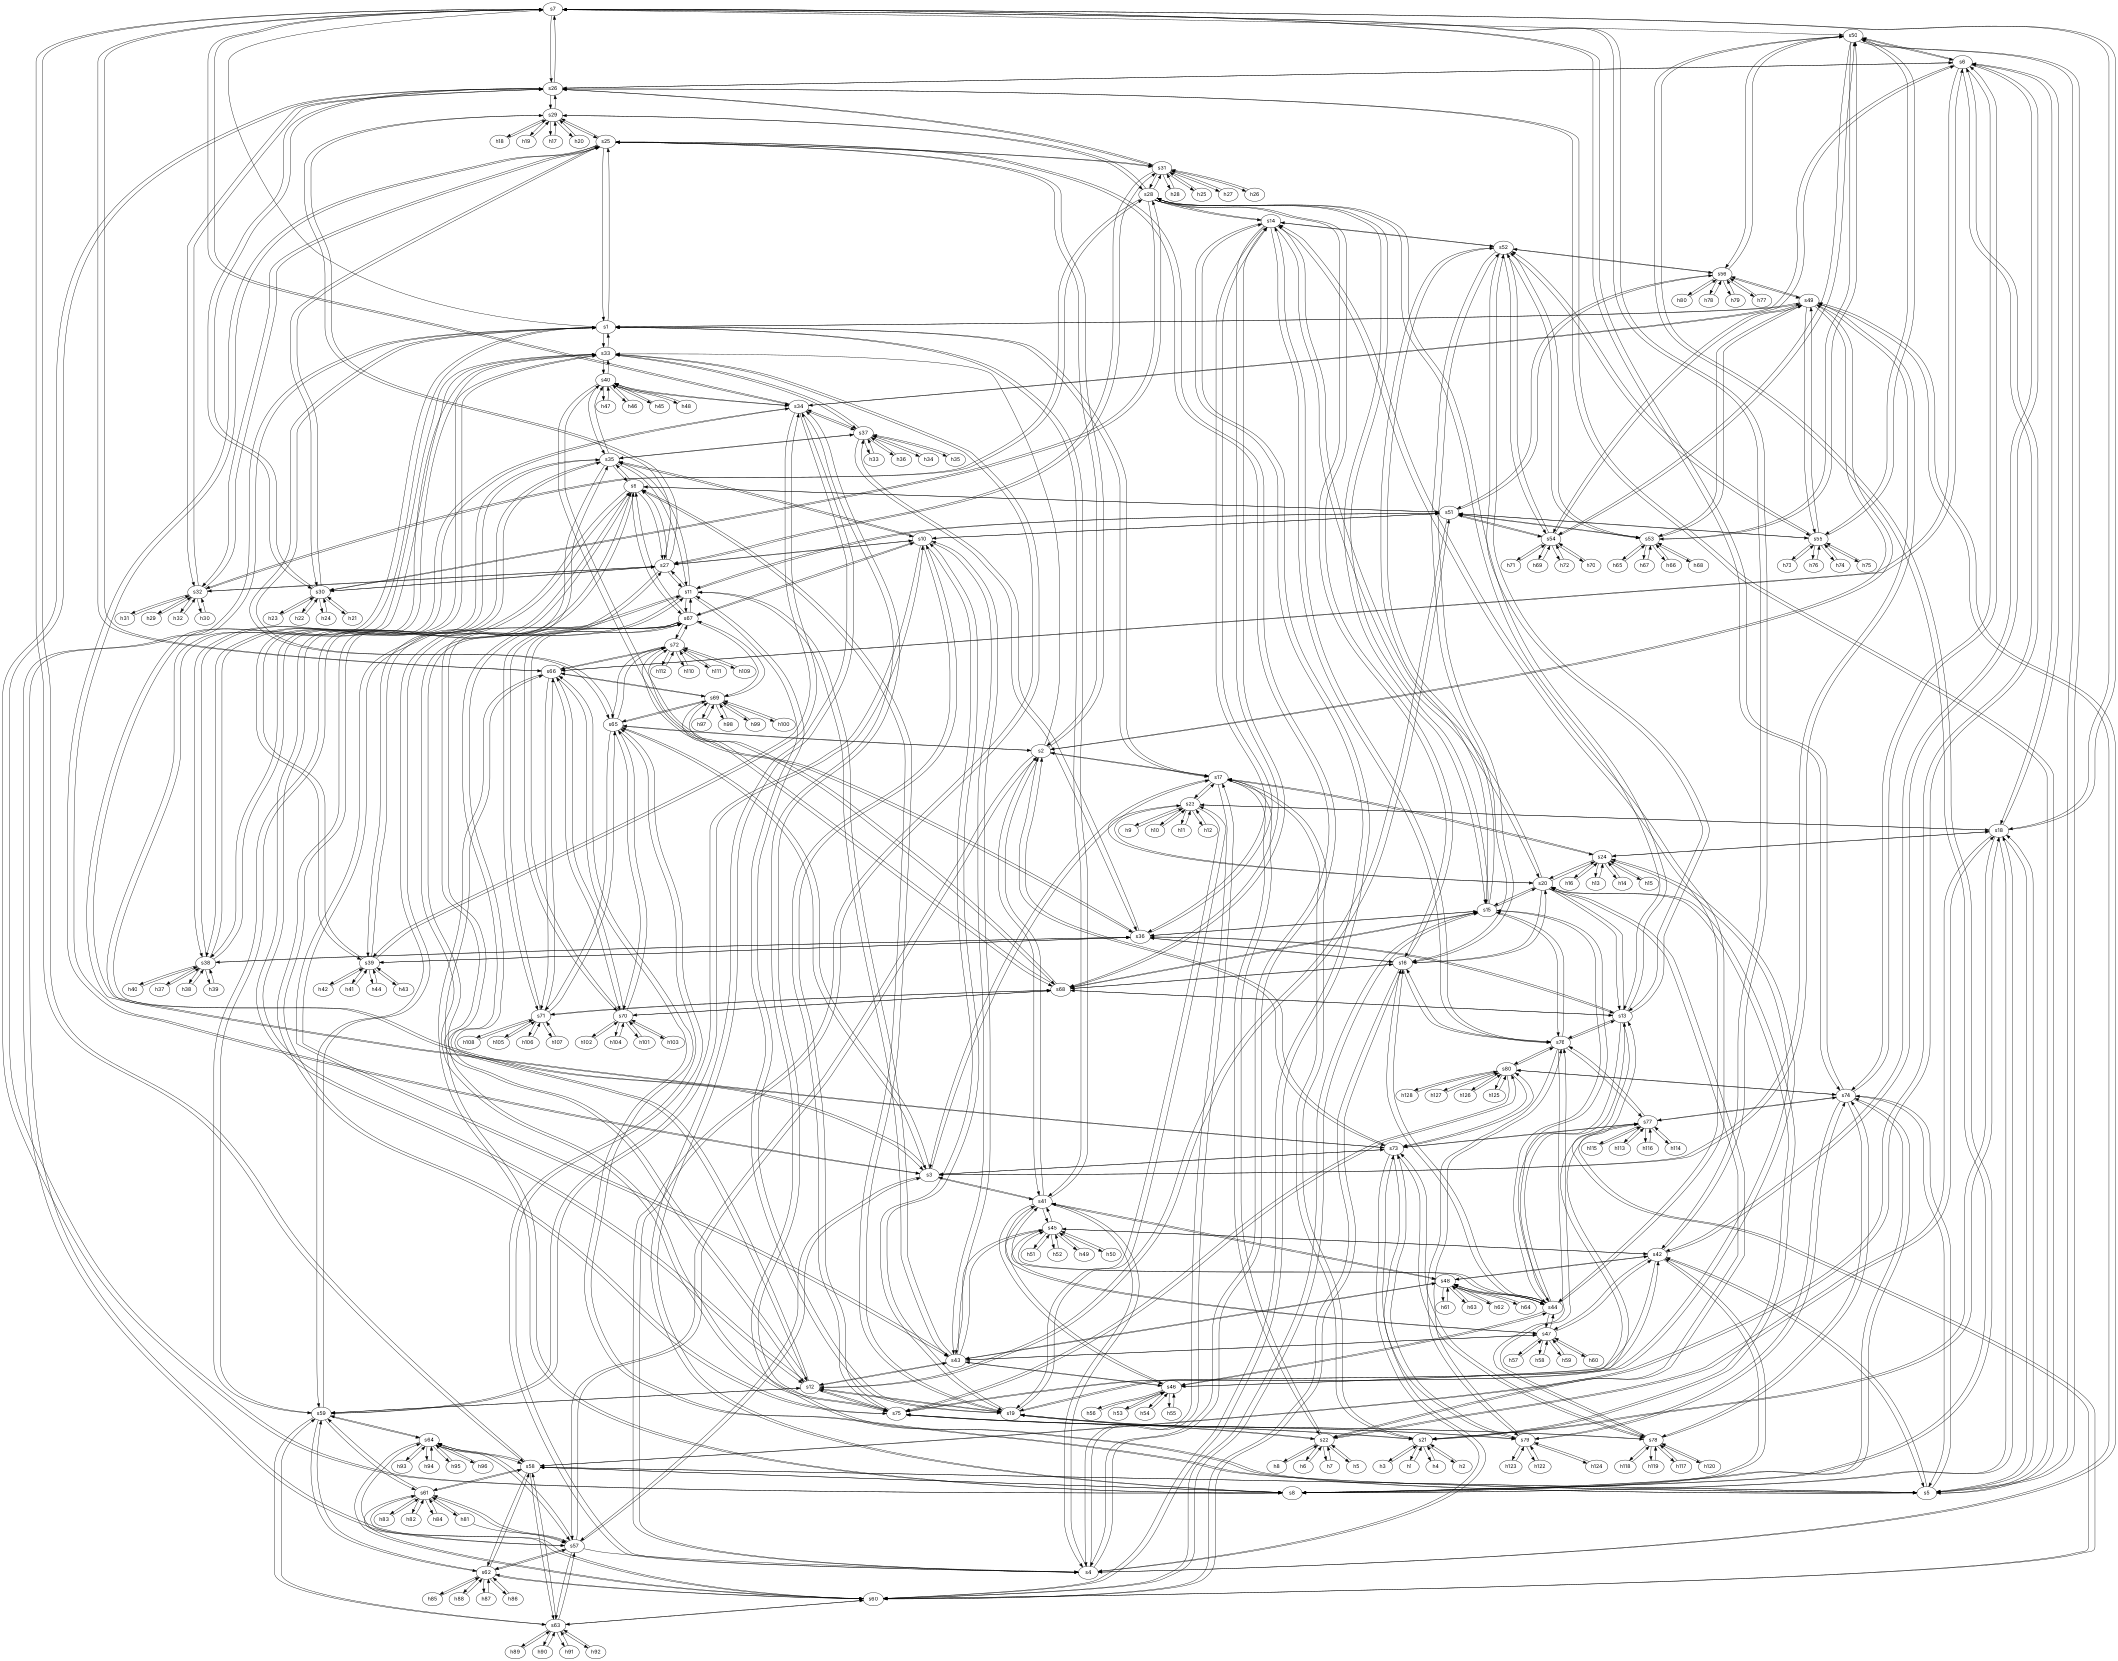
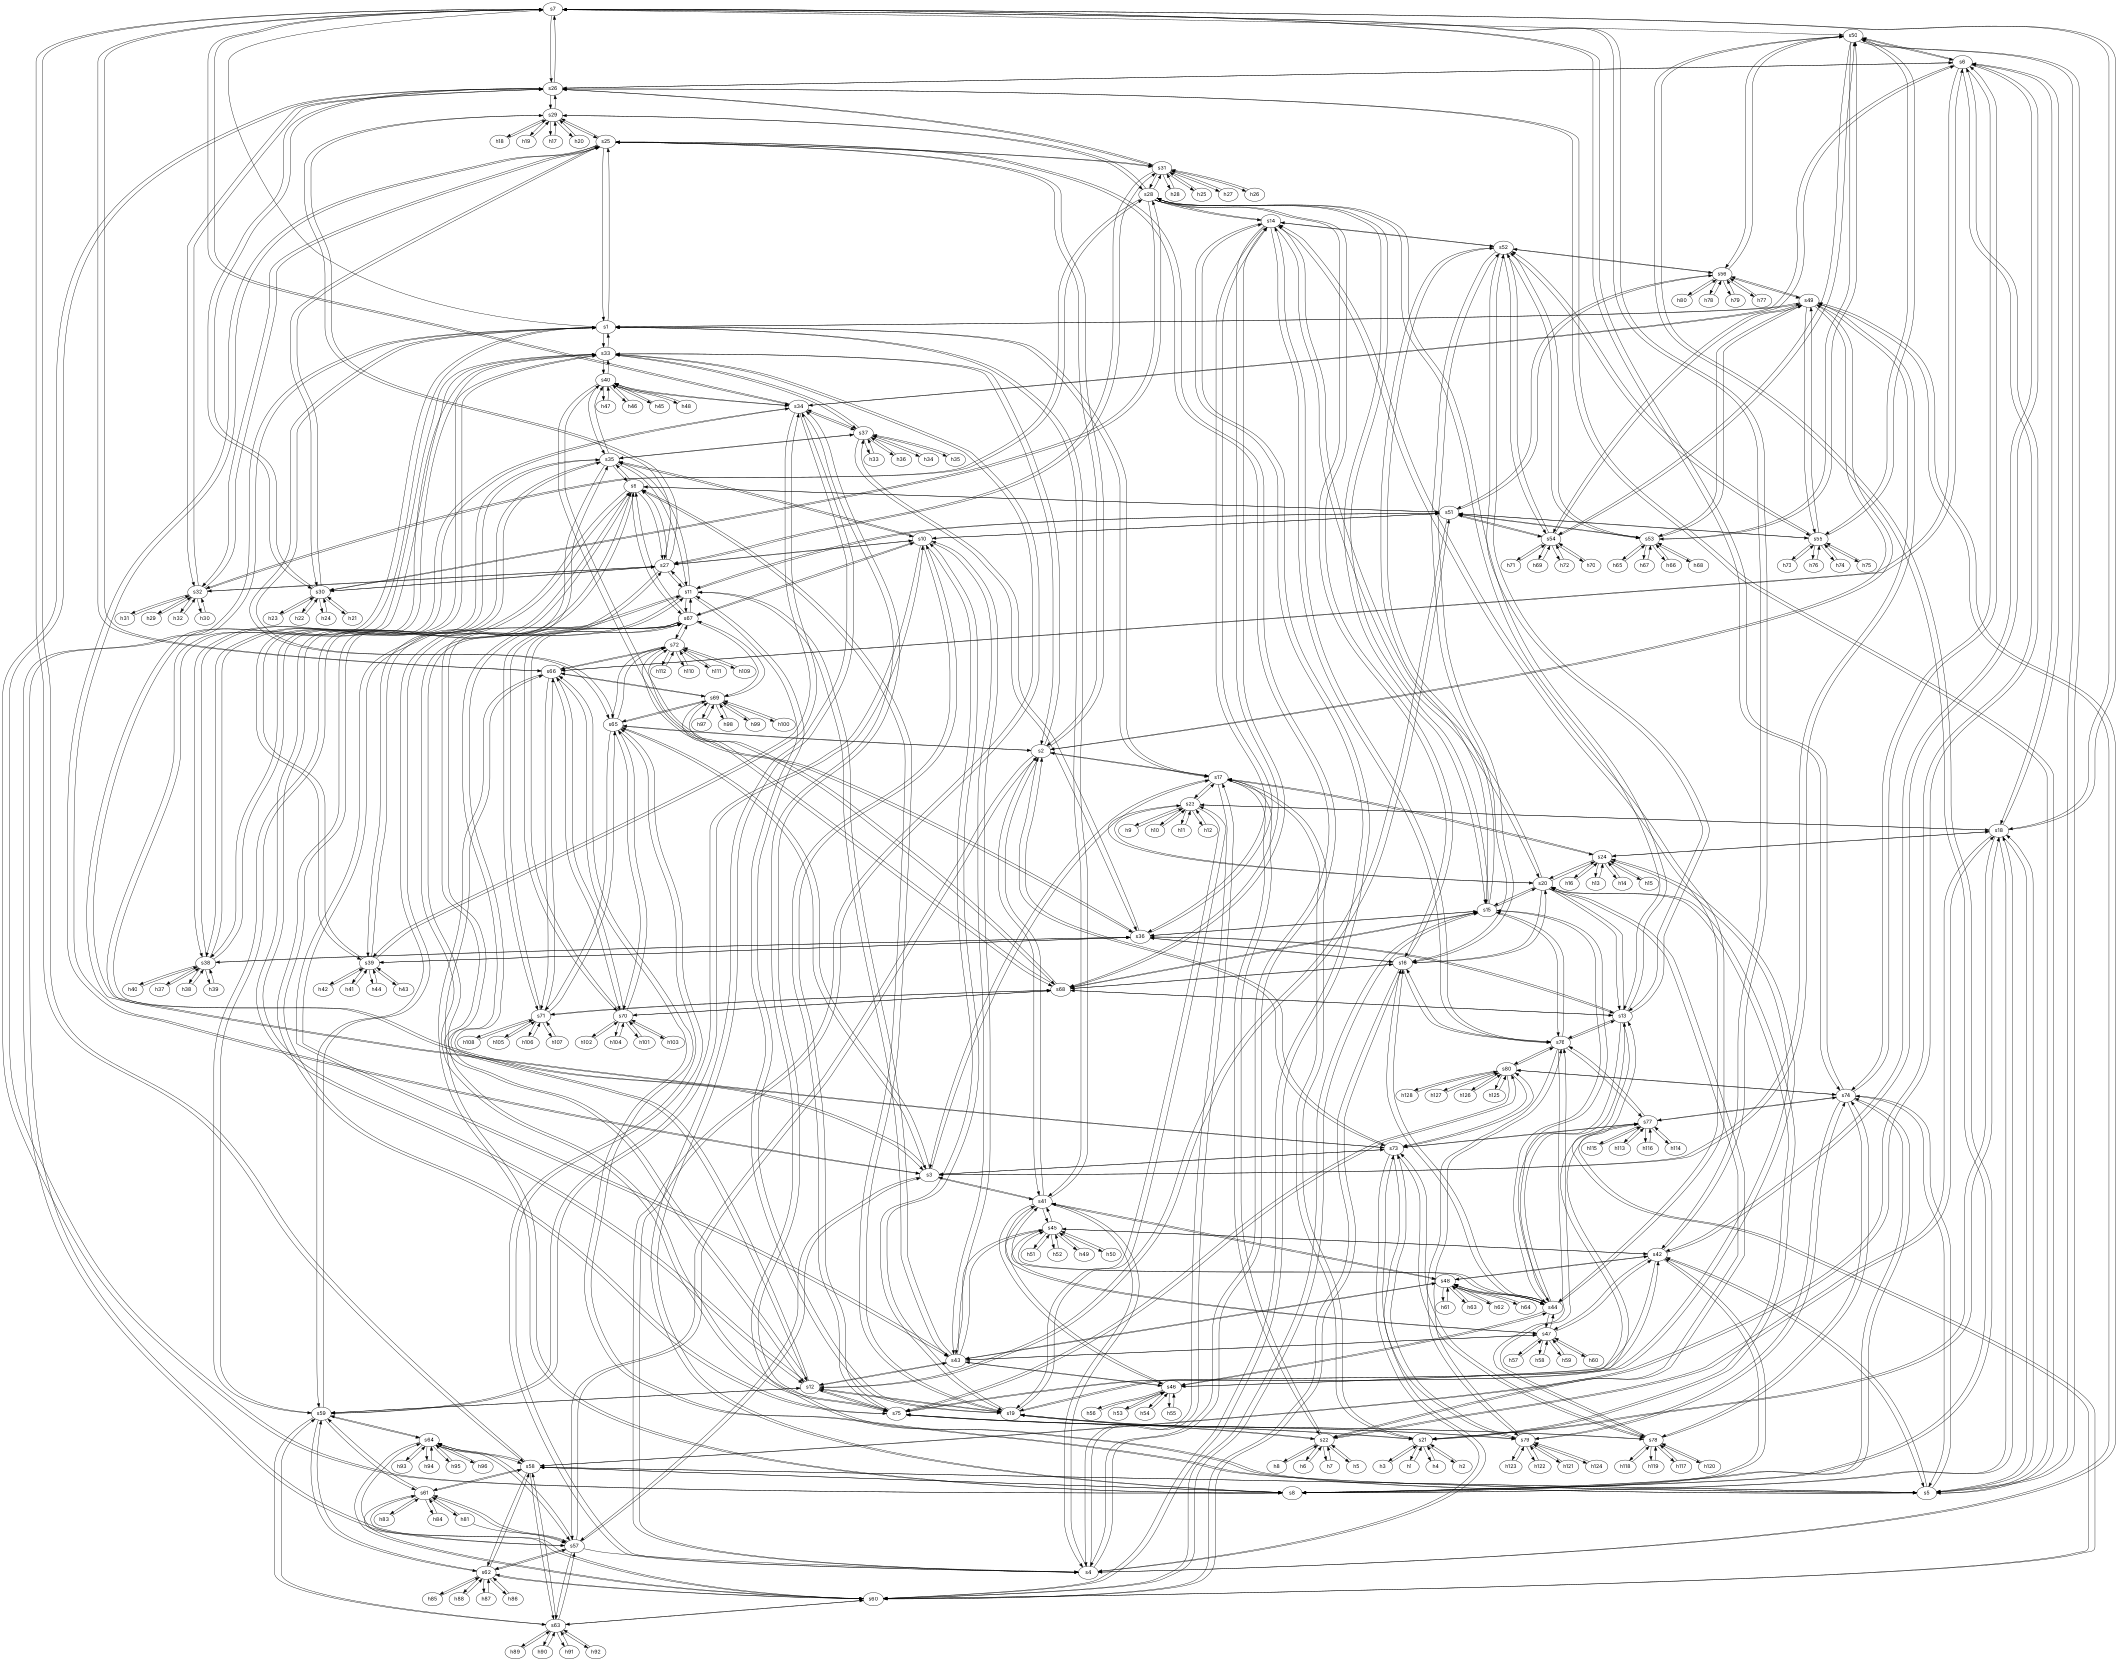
none -> (988, 378)
none -> (1568, 1467)
(411, 1520) -> none
